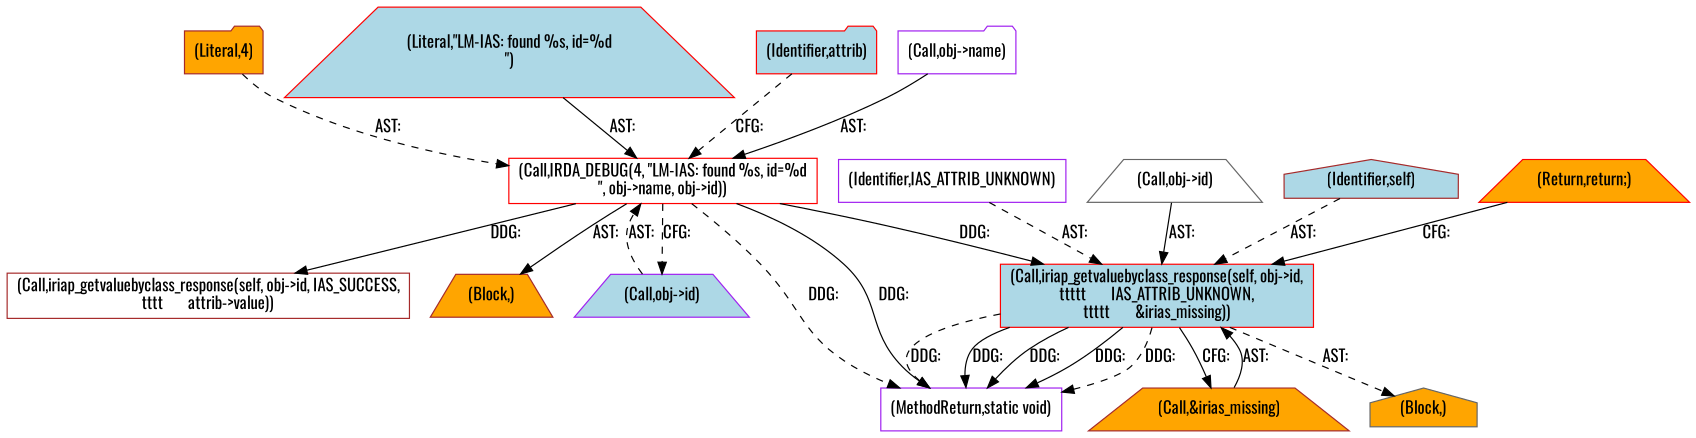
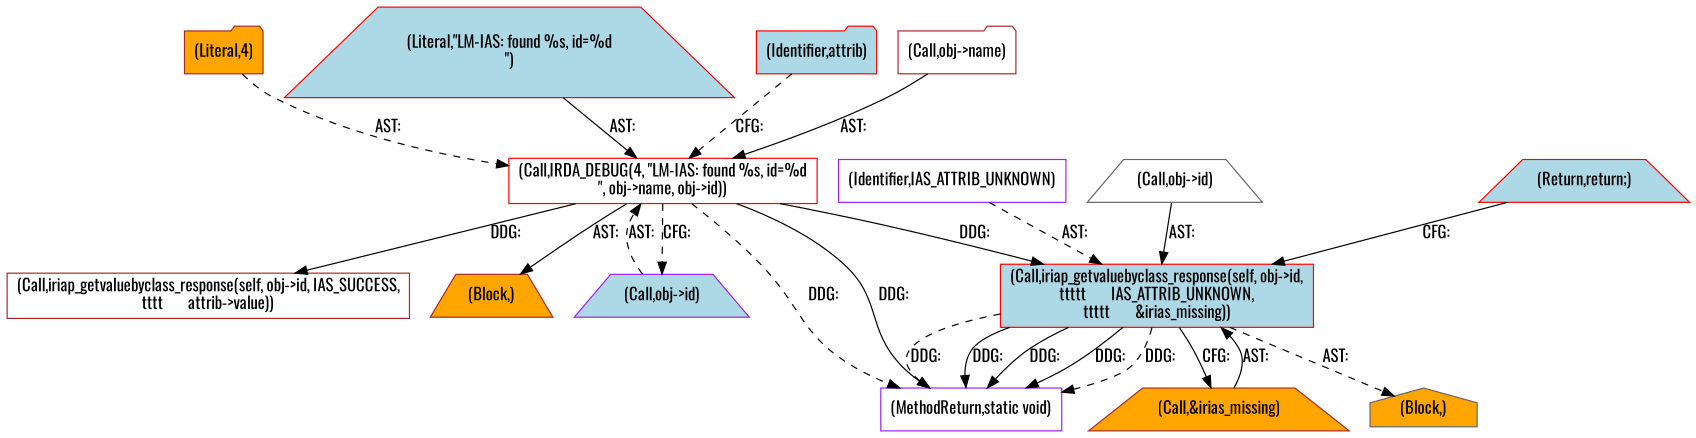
(957, 52) -> (957, 52)
(1371, 181) -> none
(1584, 181) -> (1584, 181)
